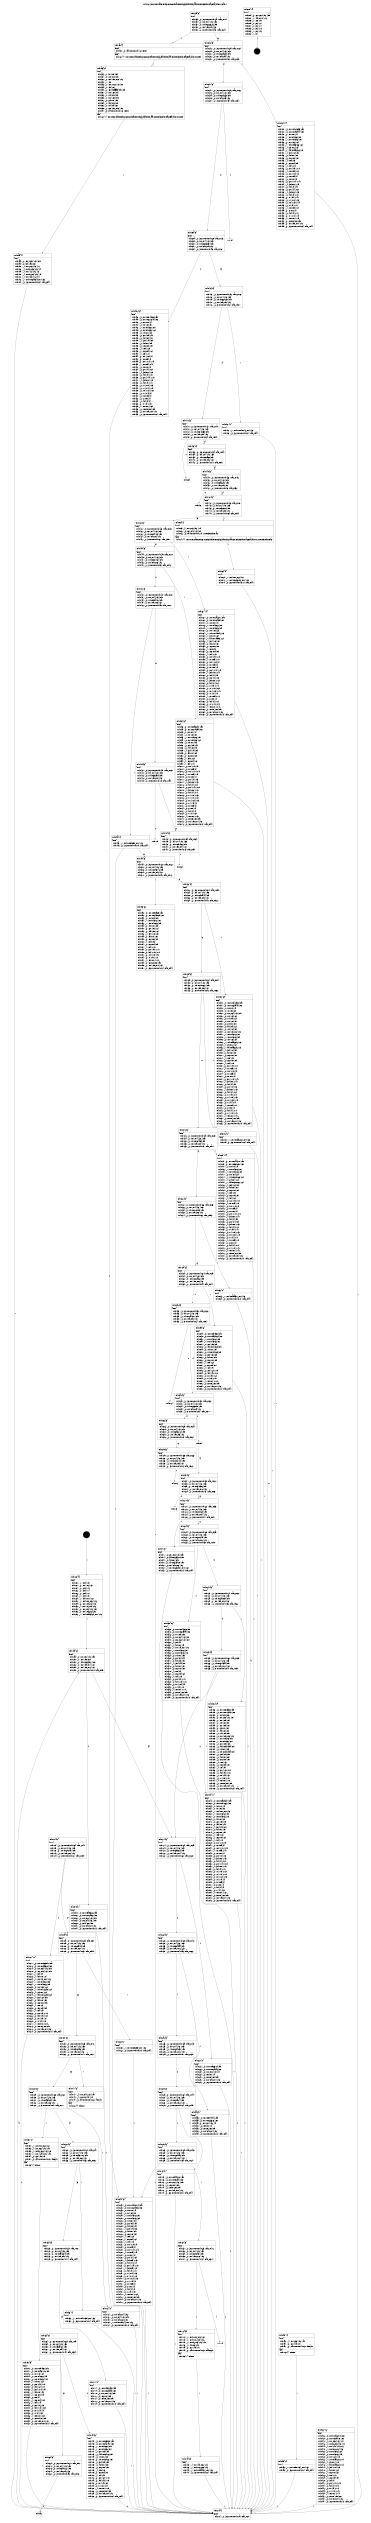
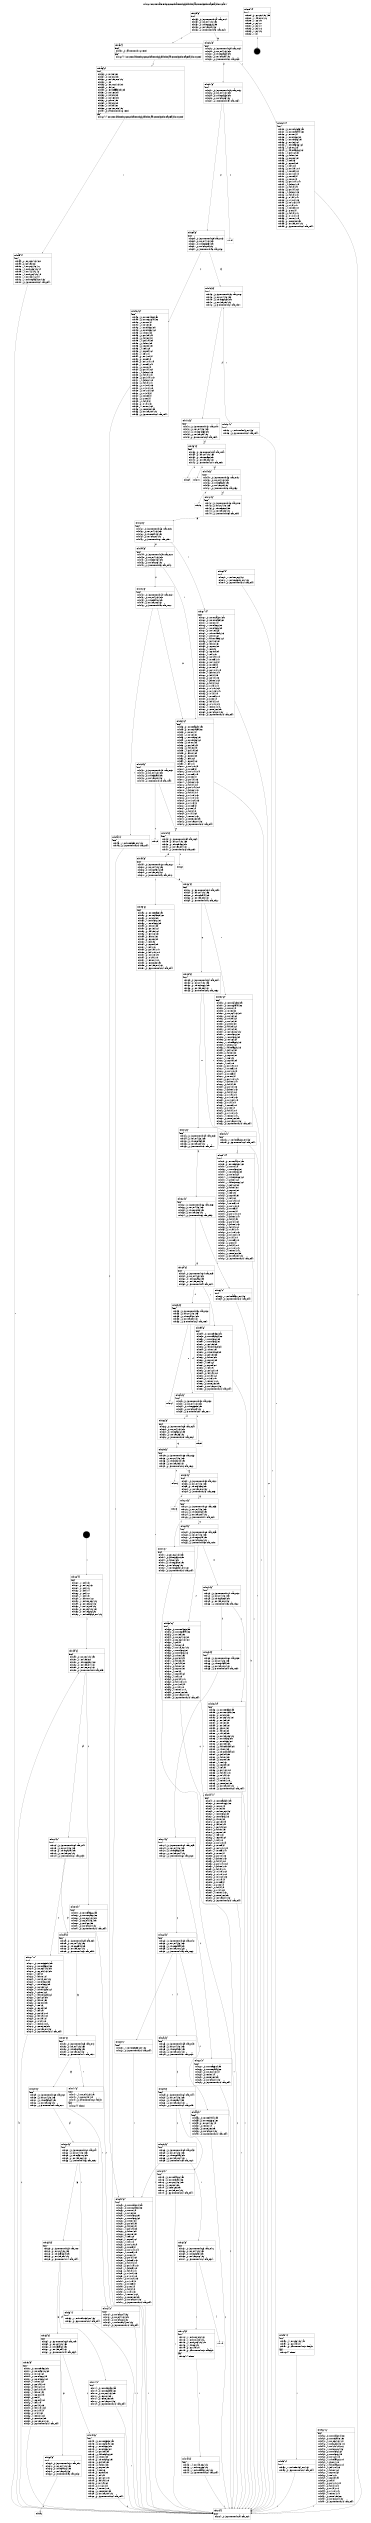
(236, 364) -> (224, 366)
(183, 458) -> (191, 471)
none -> (196, 480)
(224, 531) -> none
(155, 685) -> (170, 663)
(141, 852) -> (168, 854)
(214, 1151) -> (237, 1149)
(199, 1459) -> (188, 1471)
(204, 1731) -> (202, 1748)
(132, 1755) -> (77, 1755)
(106, 1996) -> (155, 1996)
(41, 2153) -> none
none -> (57, 2297)
